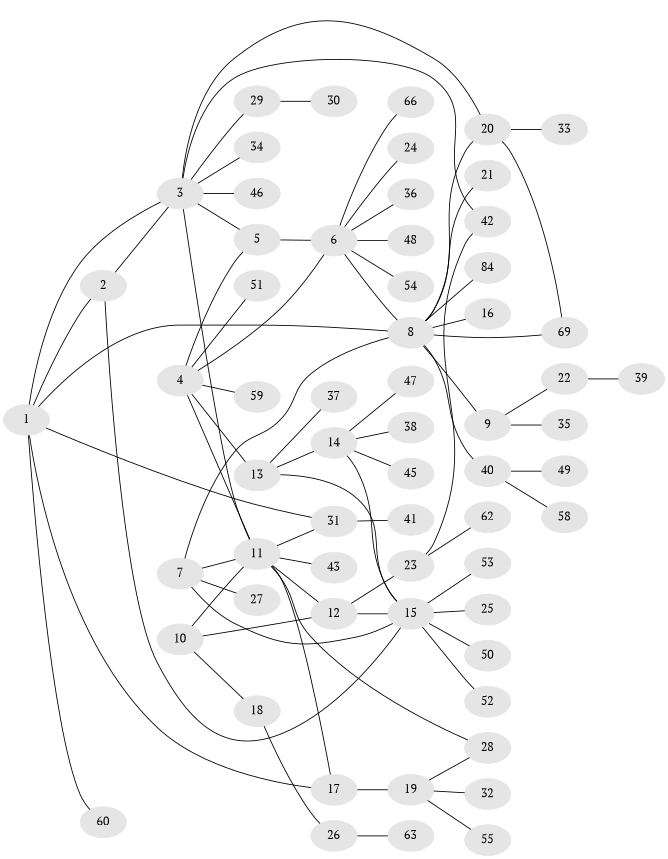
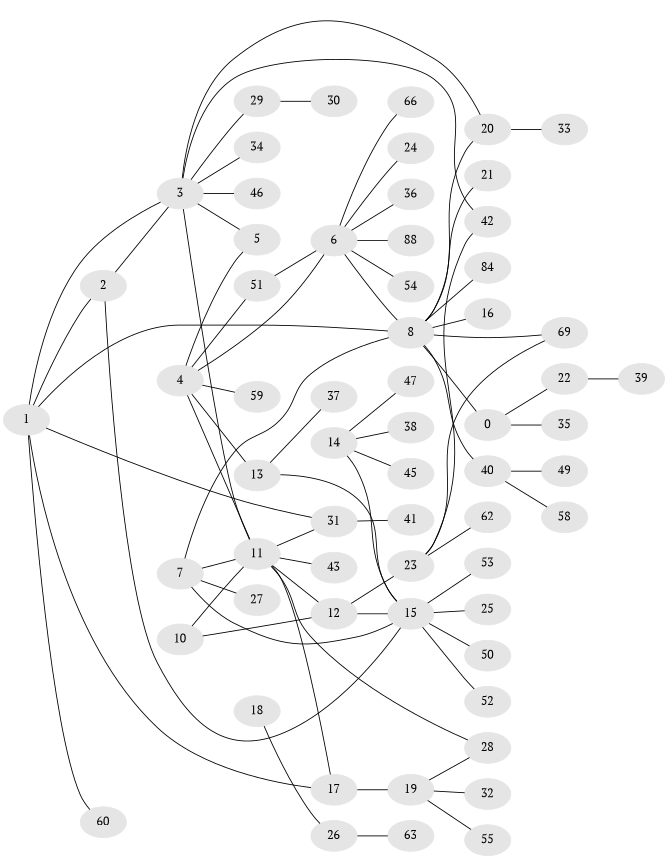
(541, 226) -> (448, 448)
(296, 240) -> (295, 263)
(411, 241) -> (411, 241)
(488, 425) -> (488, 425)
(296, 459) -> none
(219, 675) -> none
